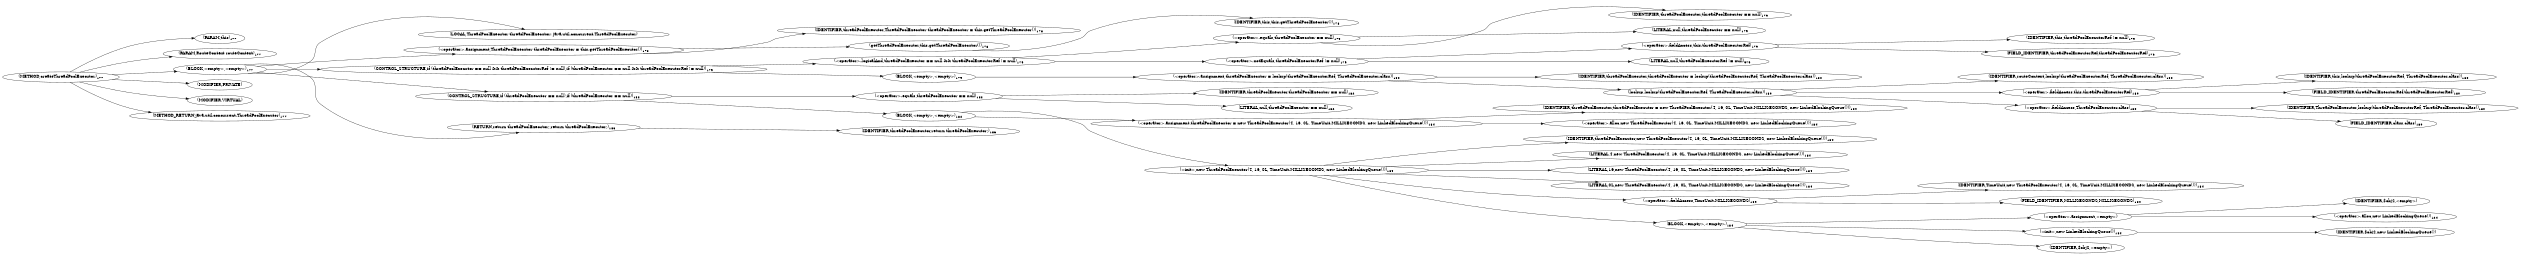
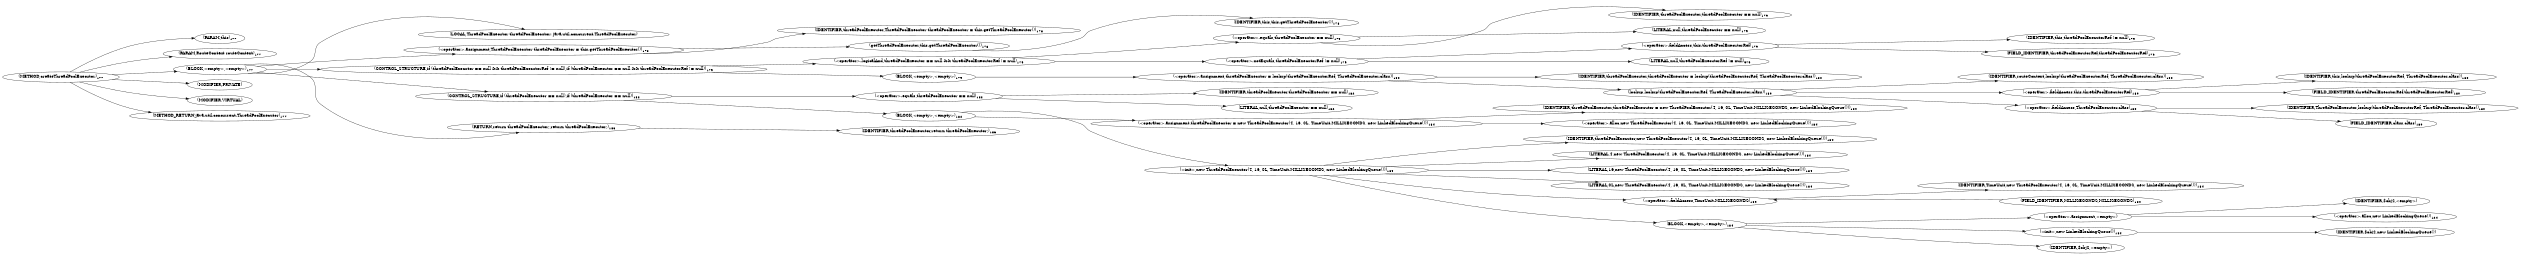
(1887, 203) -> (1890, 199)
